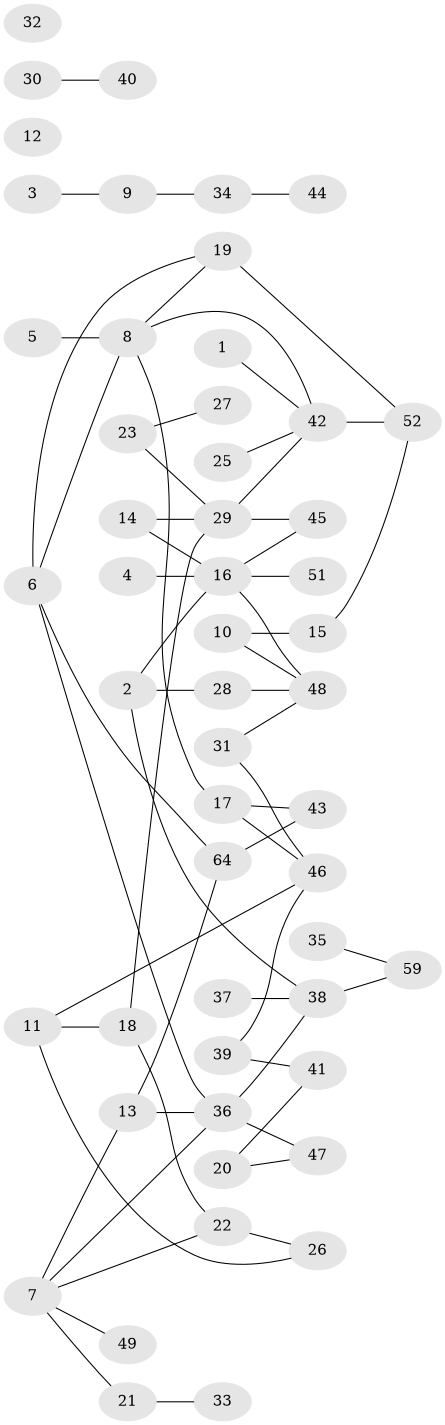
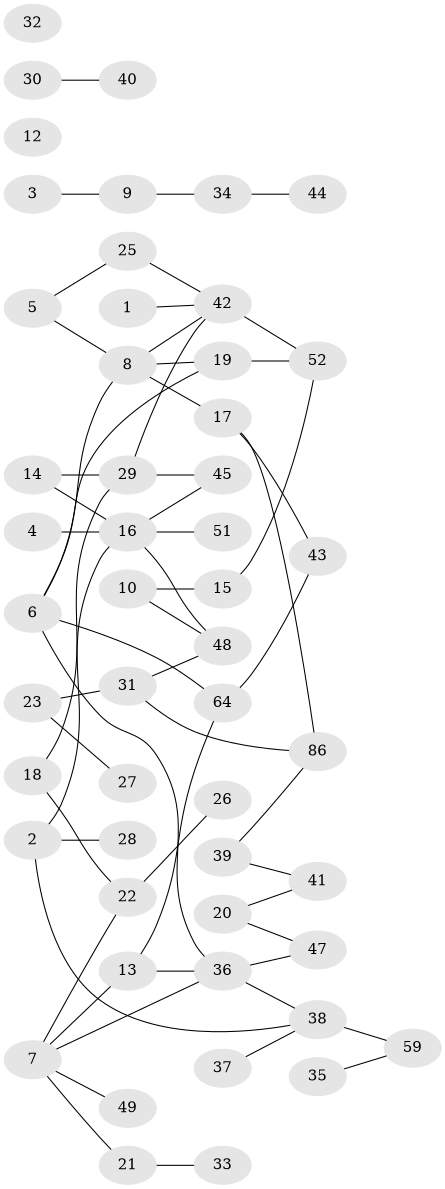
none -> (80, 280)
(175, 477) -> (89, 693)
(270, 690) -> none
(318, 873) -> (318, 752)
(33, 1027) -> none
